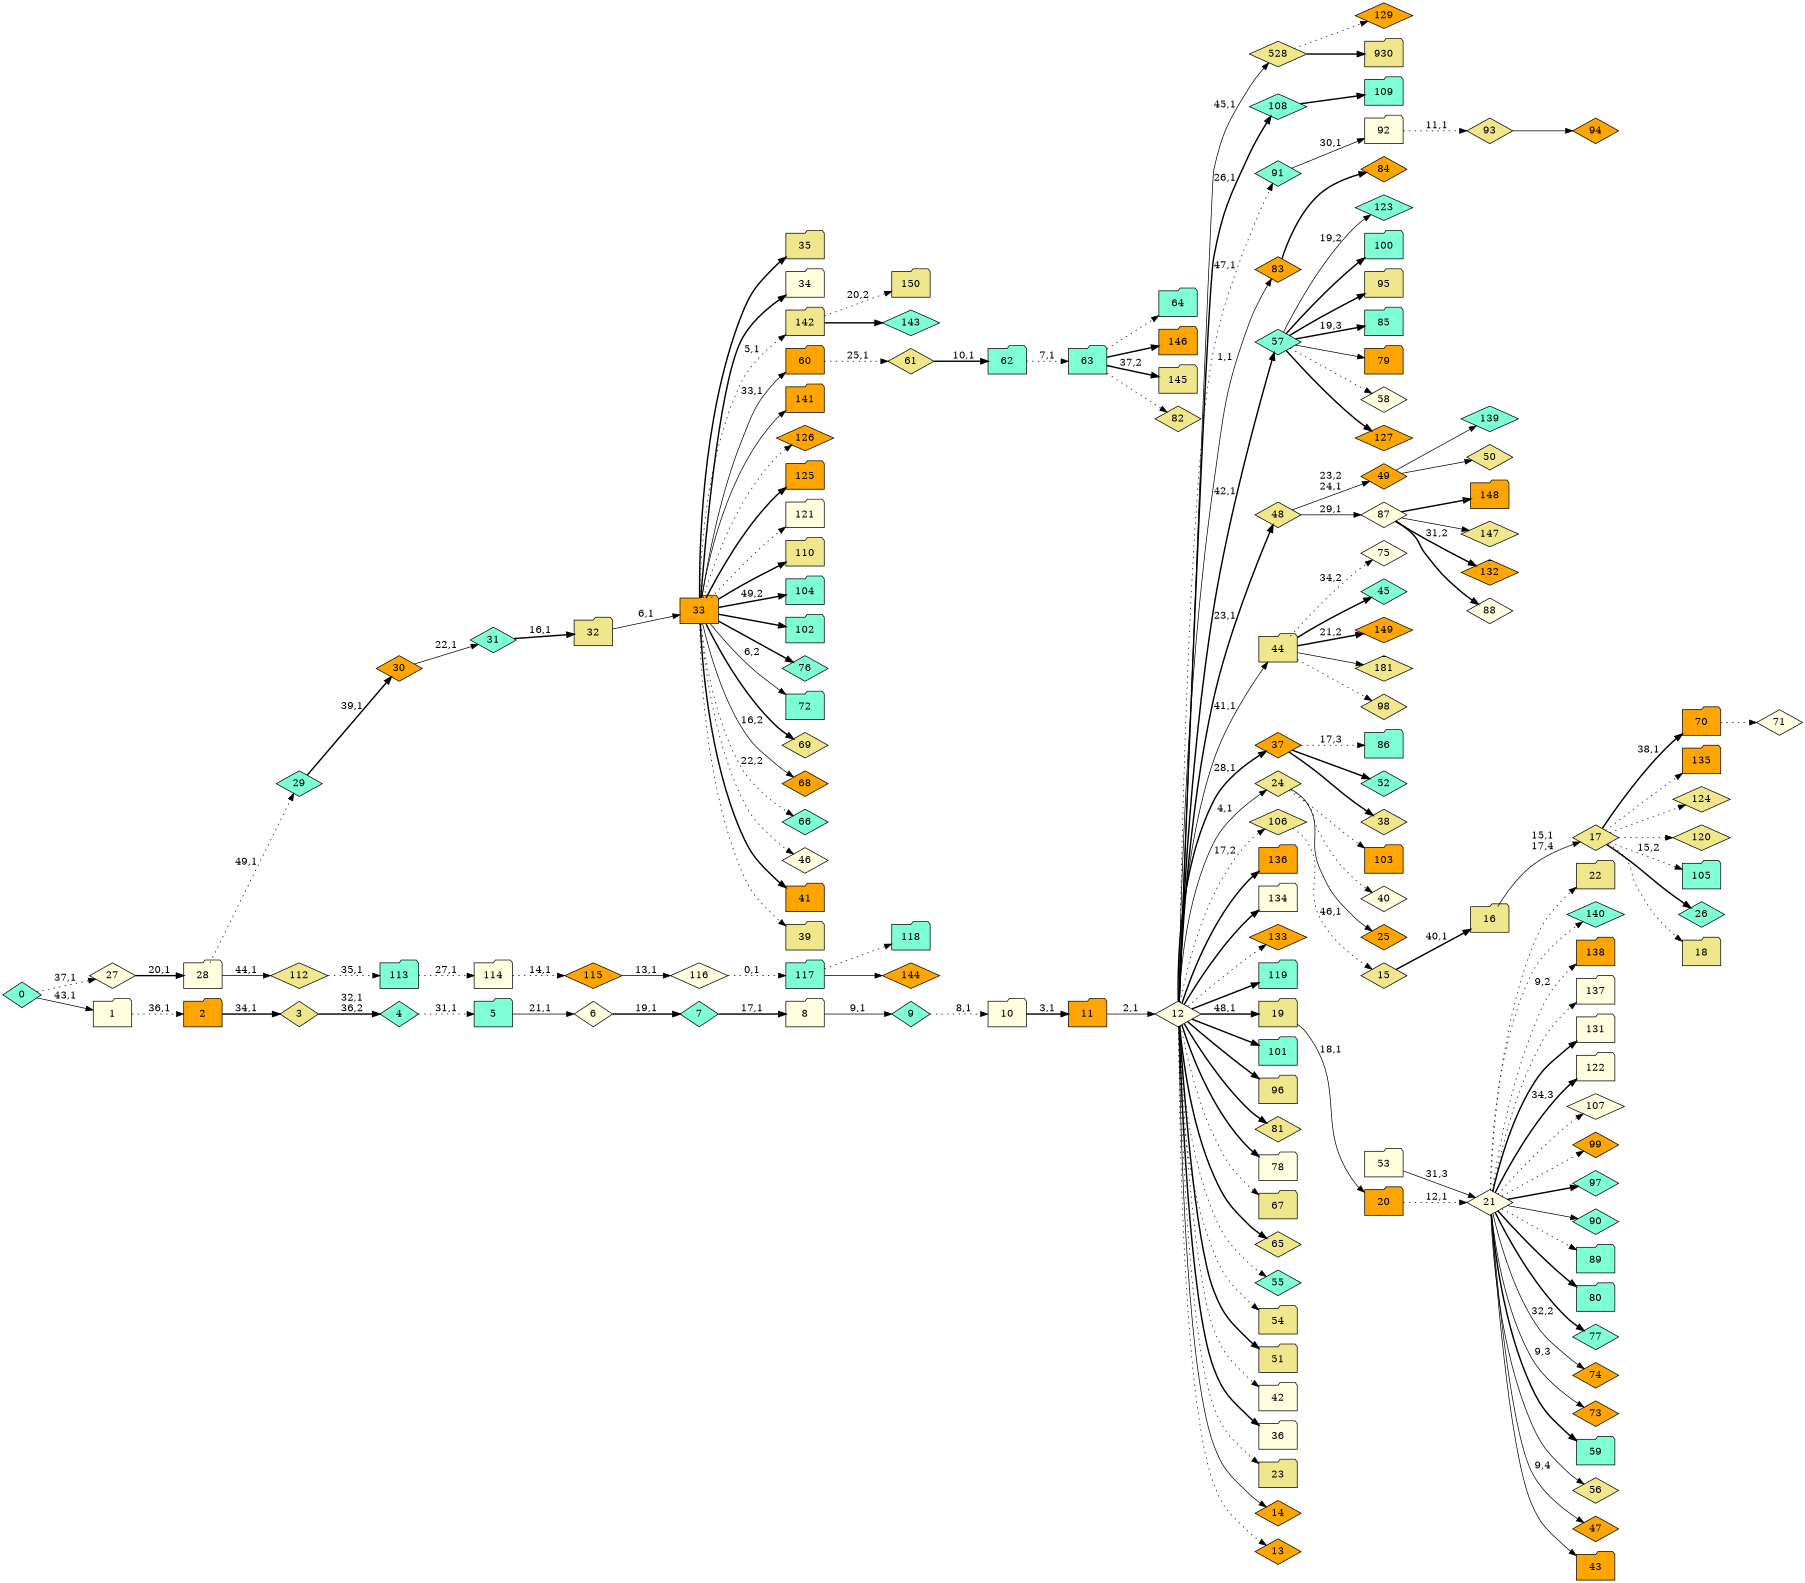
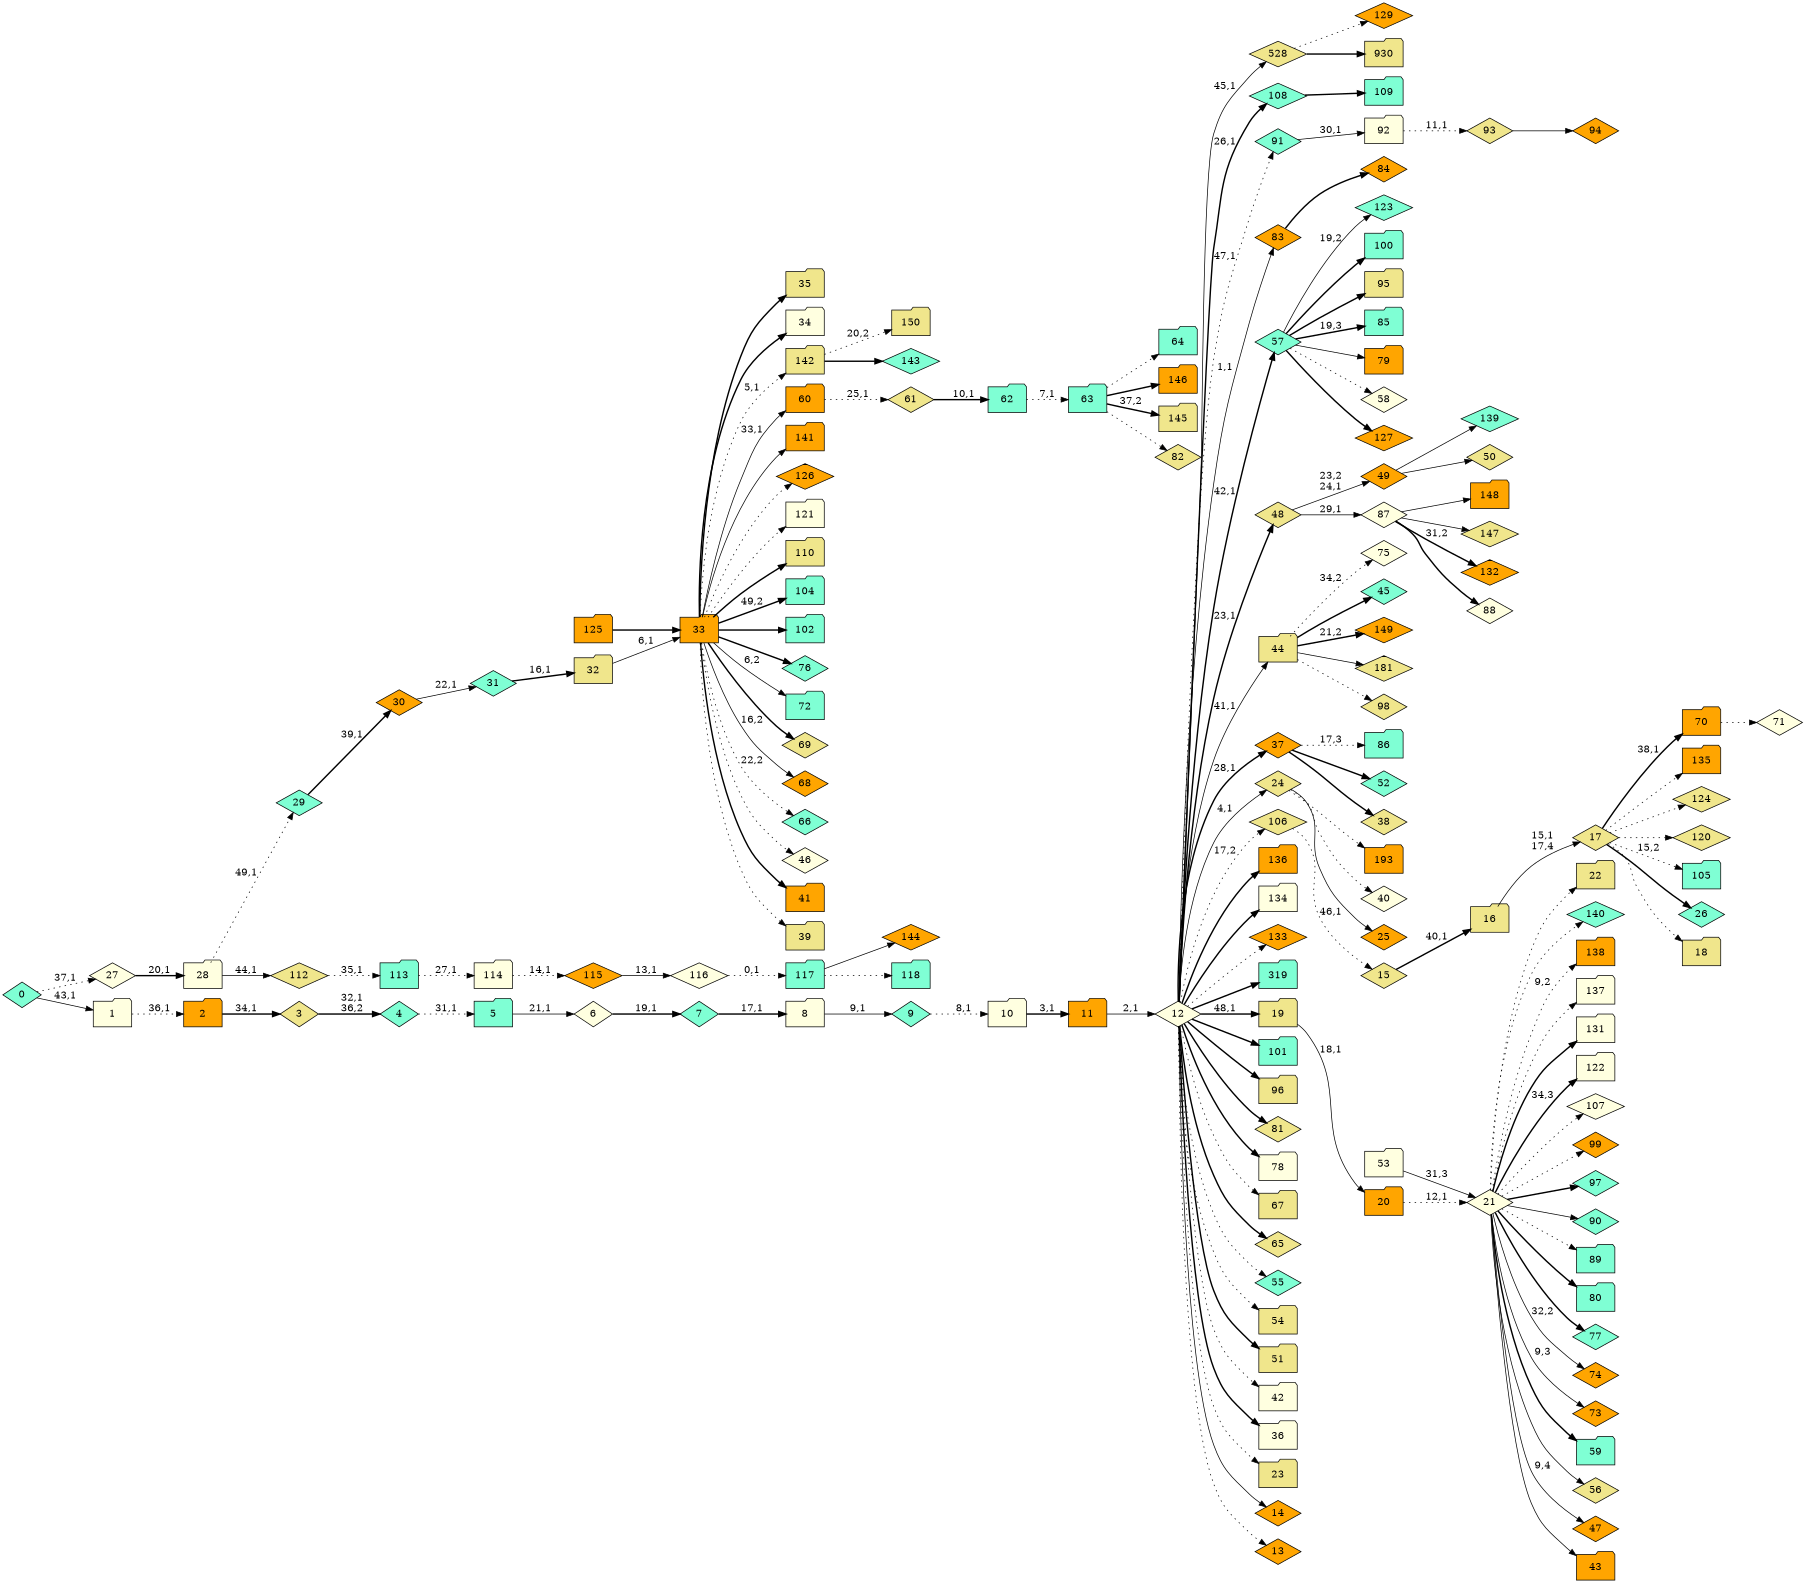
(1432, 506) -> (1432, 506)
(739, 542) -> (643, 630)
(1384, 860) -> (1384, 860)
(1278, 976) -> (1278, 976)
